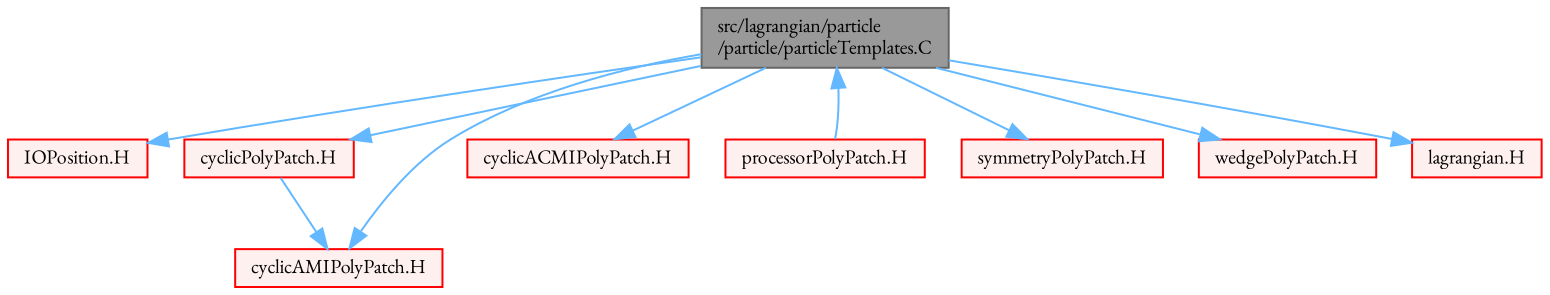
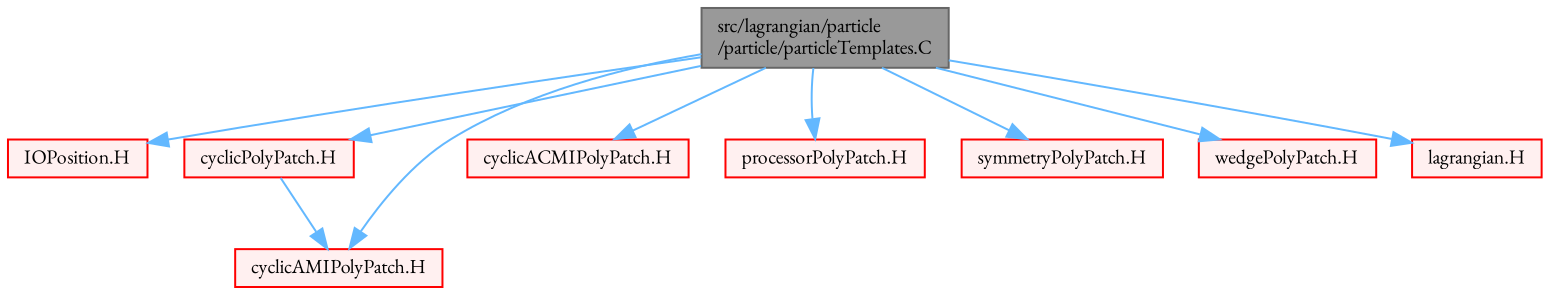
(838, 114) -> (812, 93)
